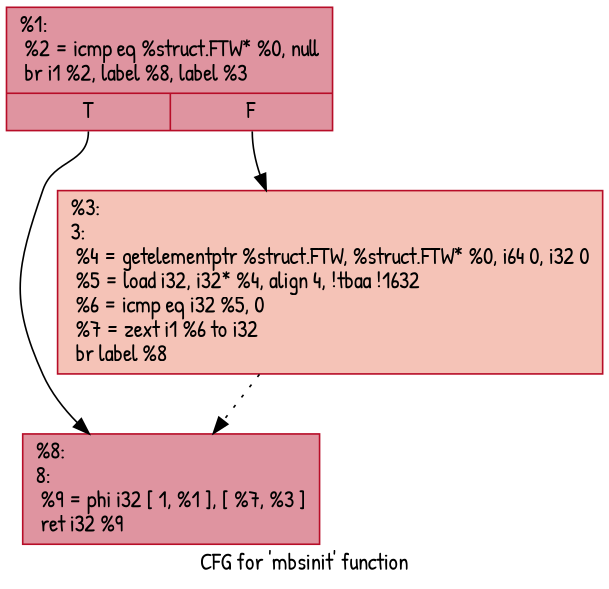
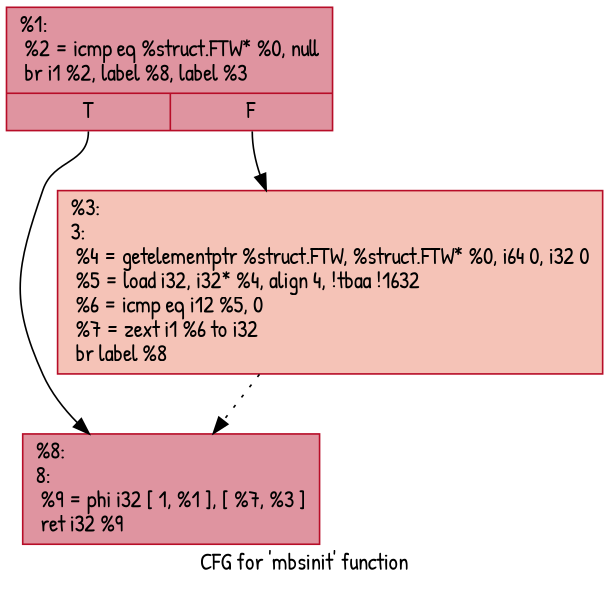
(168, 306) -> (167, 306)
